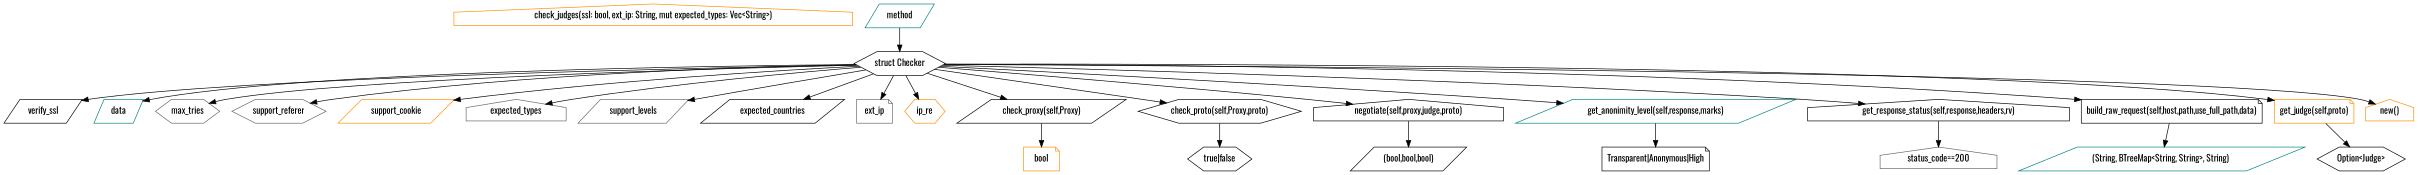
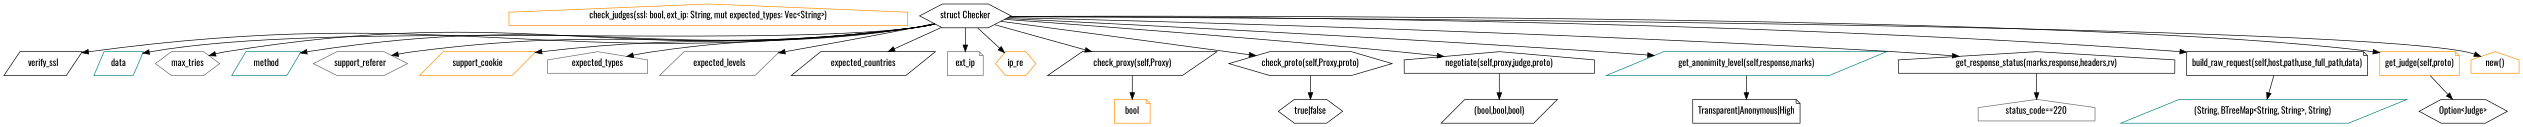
(900, 37) -> (621, 38)
(633, 111) -> (720, 64)
(1939, 111) -> (2037, 64)
(1939, 159) -> (2037, 111)
